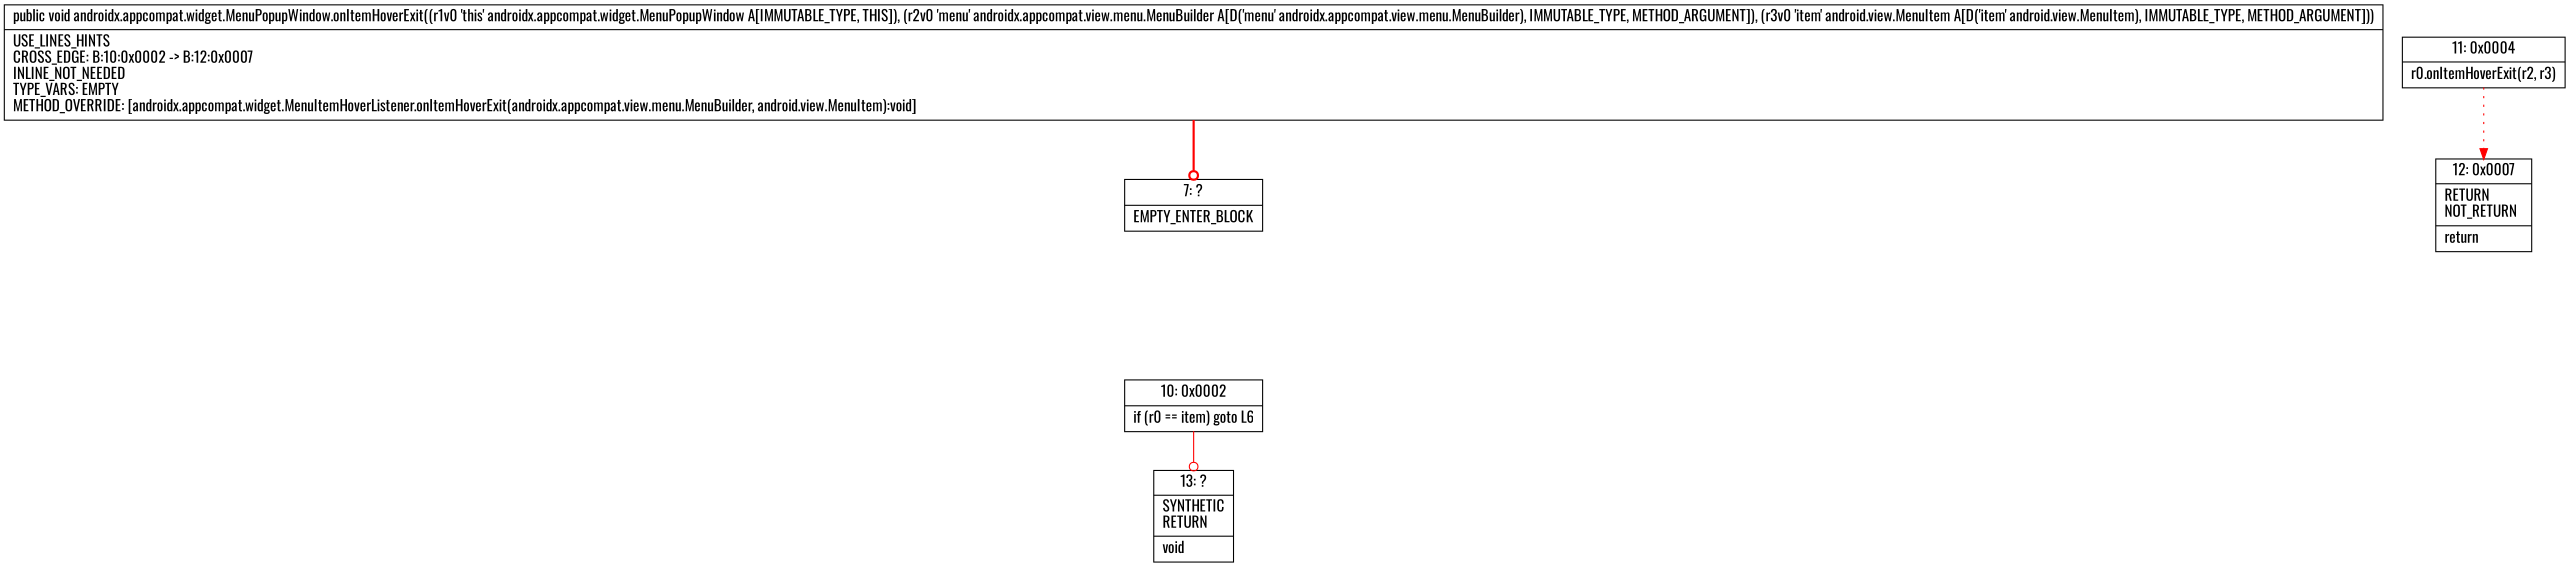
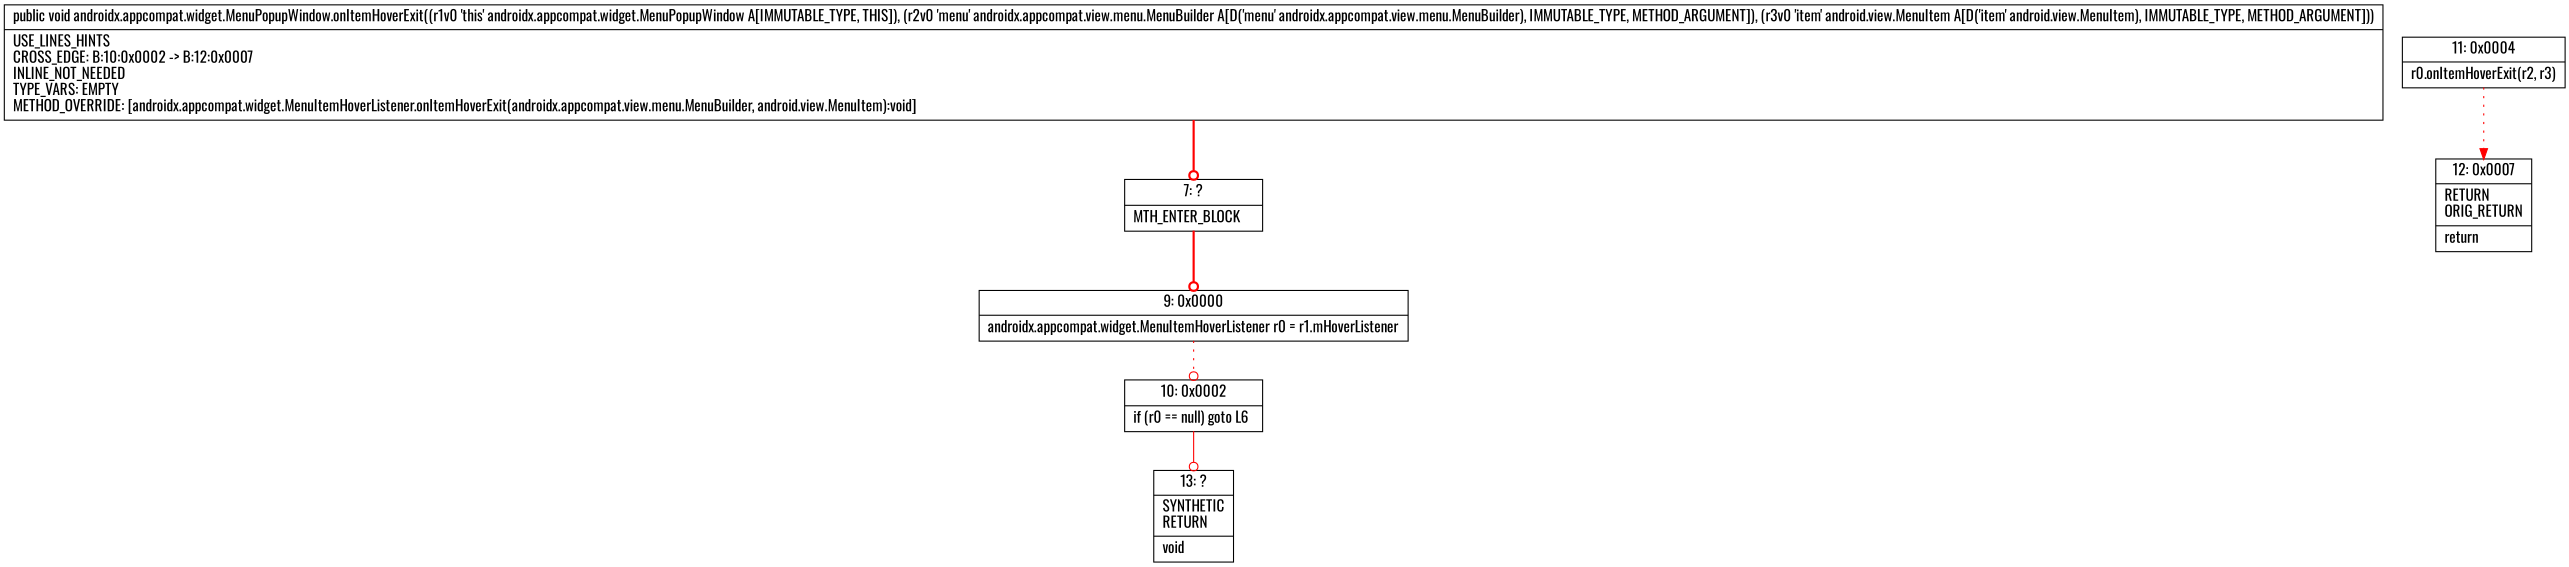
(2481, 212) -> (2484, 212)
(1194, 218) -> (1187, 218)
none -> (1194, 316)
(1194, 418) -> (1191, 418)
